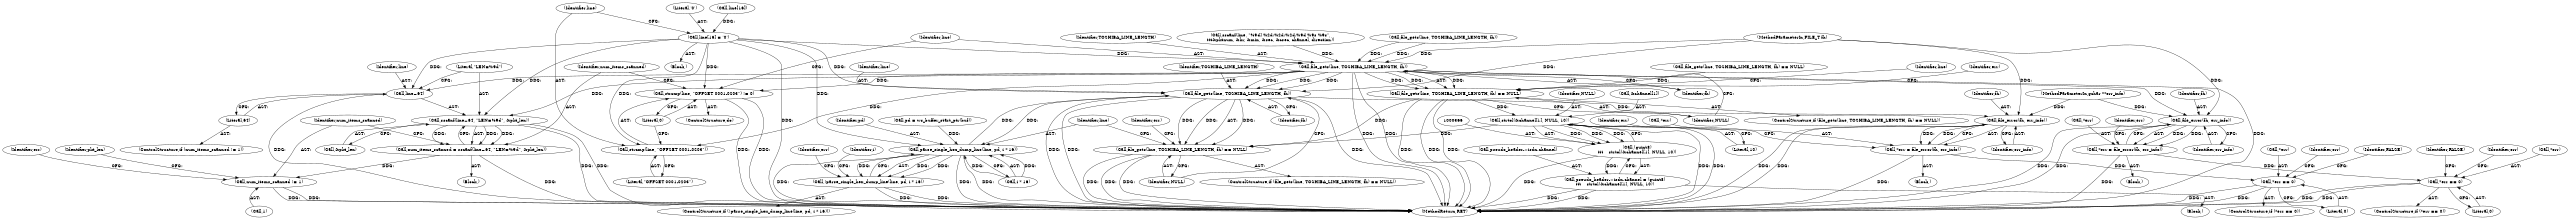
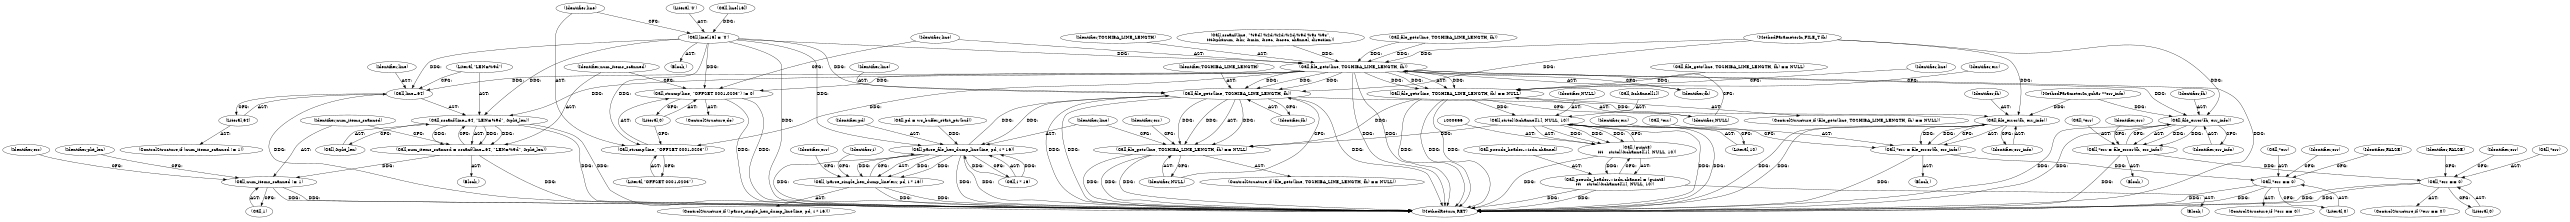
(963, 150) -> (963, 150)
(869, 182) -> (869, 182)
none -> (265, 195)
